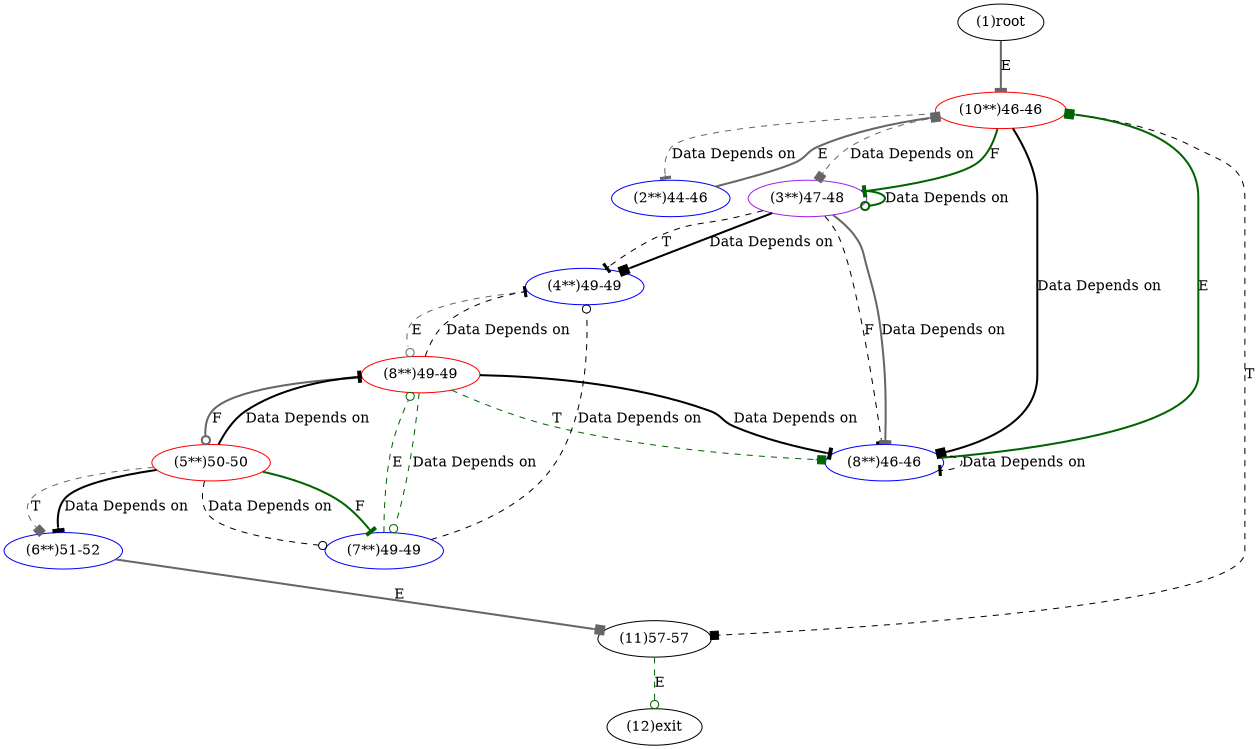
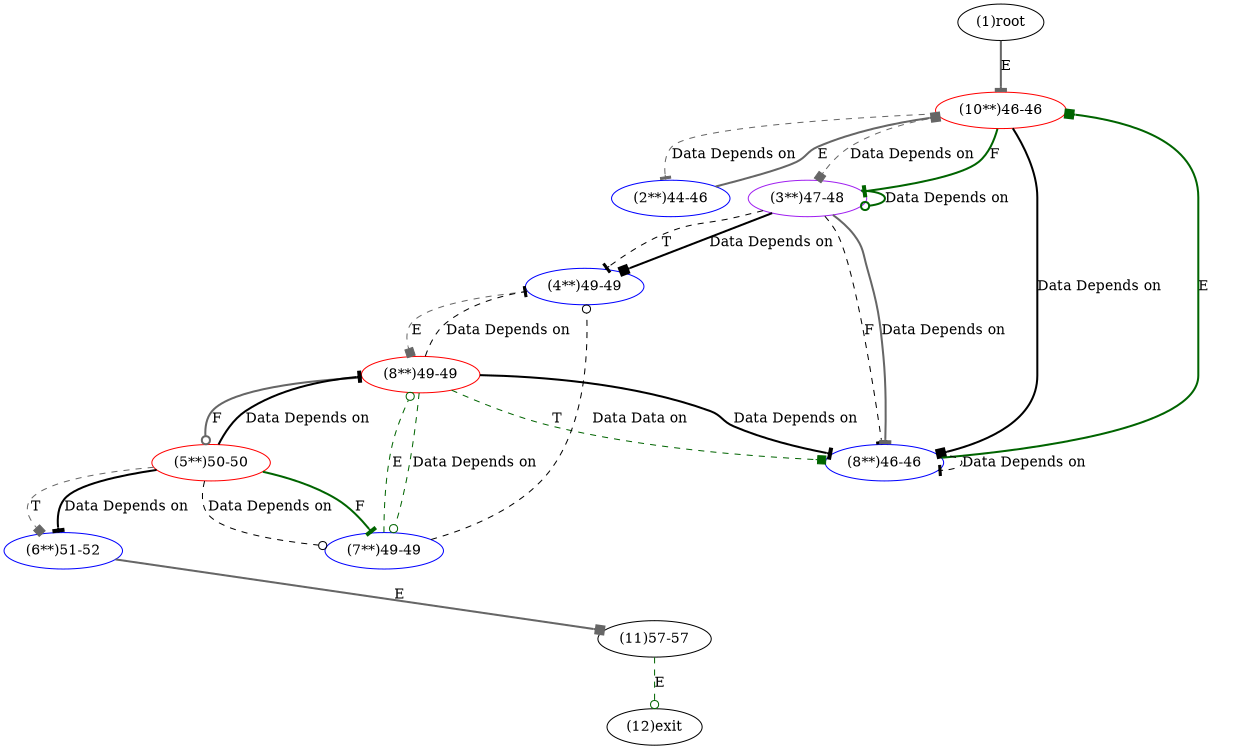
(455, 303) -> (455, 303)
(640, 419) -> (640, 419)
(1245, 538) -> none
